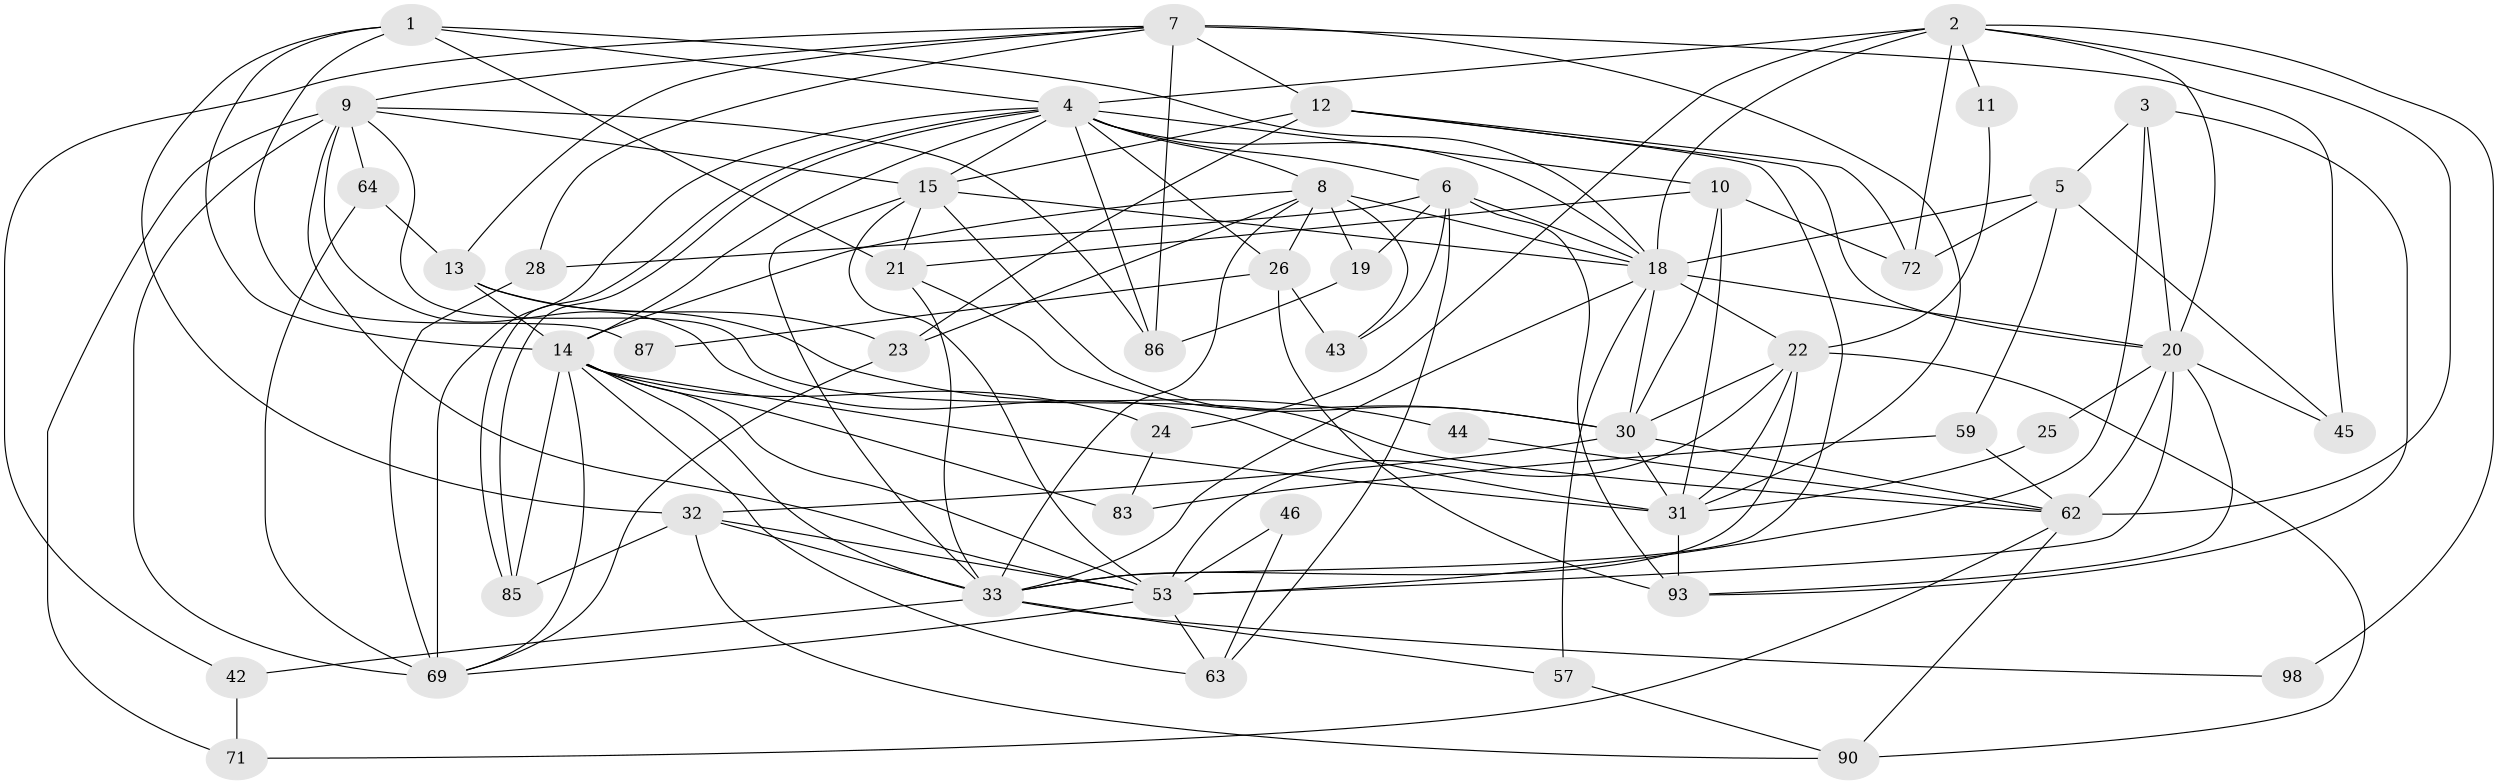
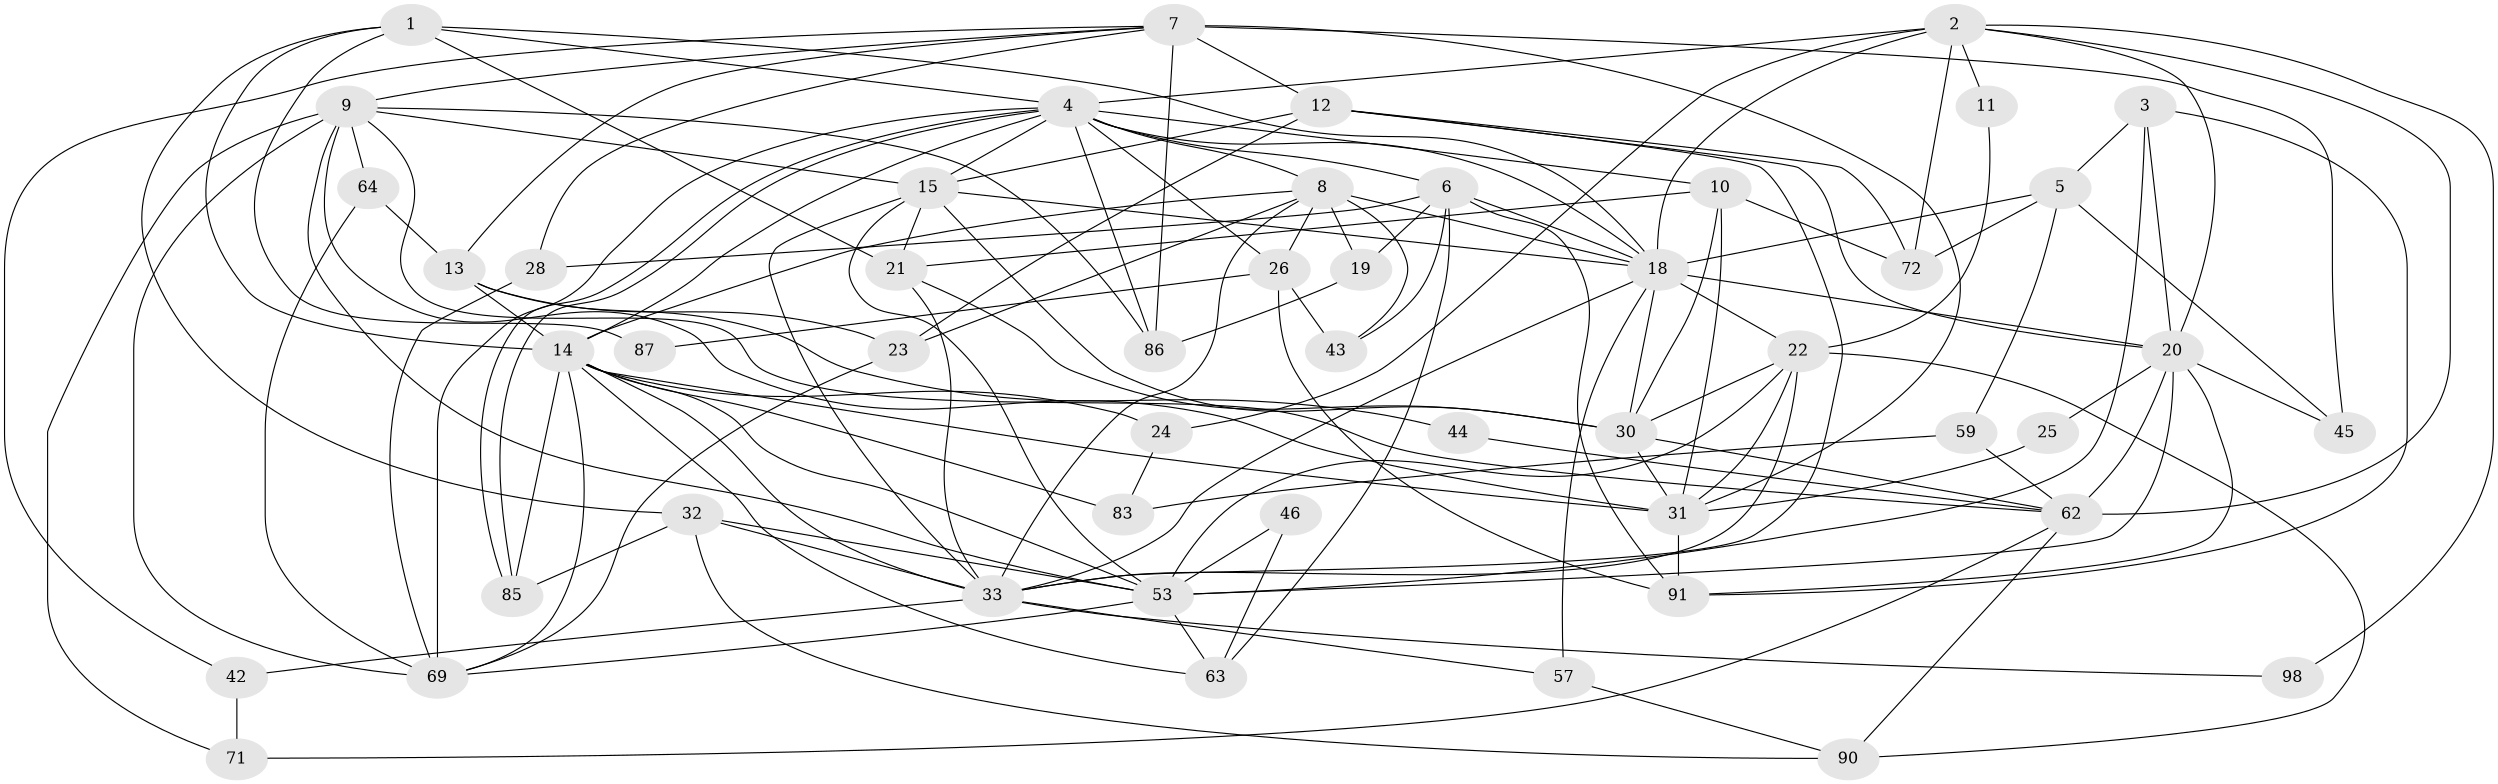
(1161, 485) -> none
(1678, 596) -> (1678, 596)
